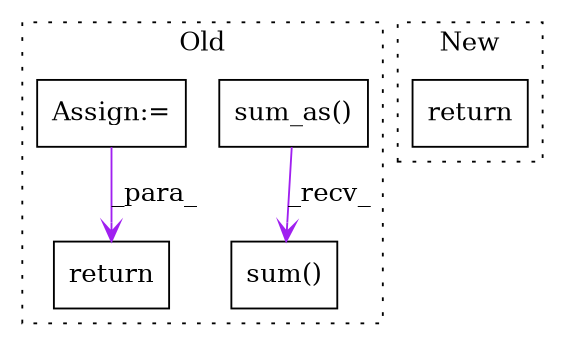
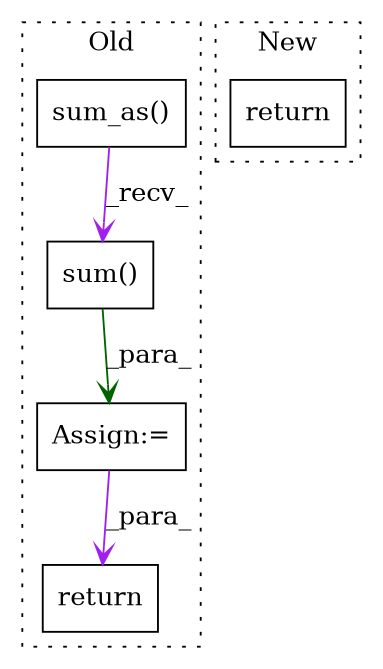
none -> (105, 347)
